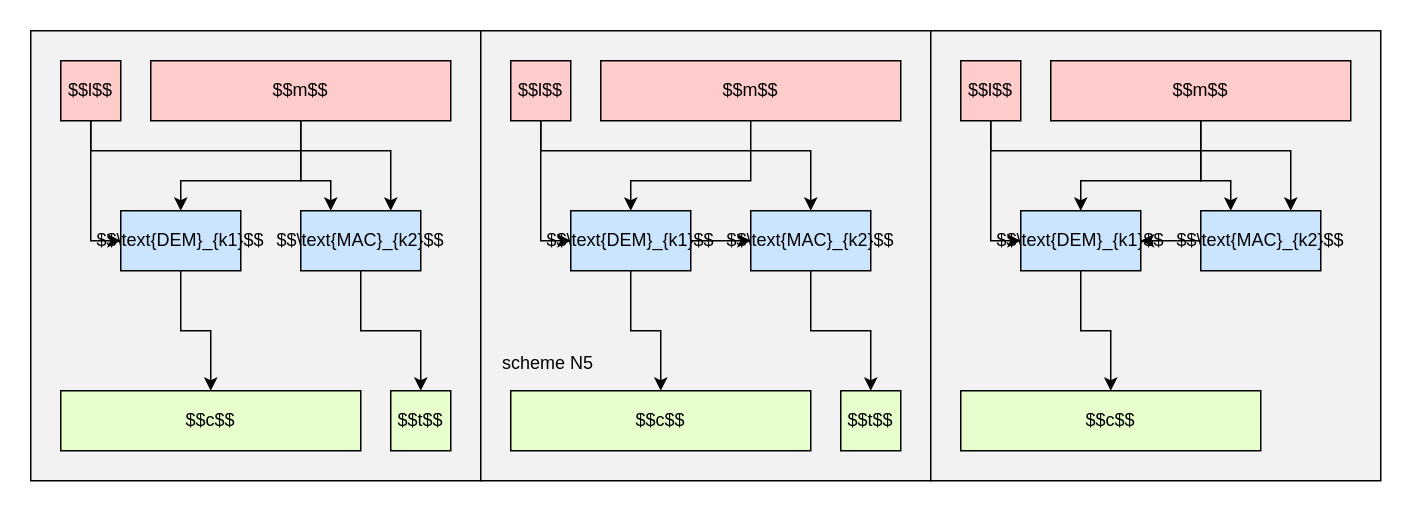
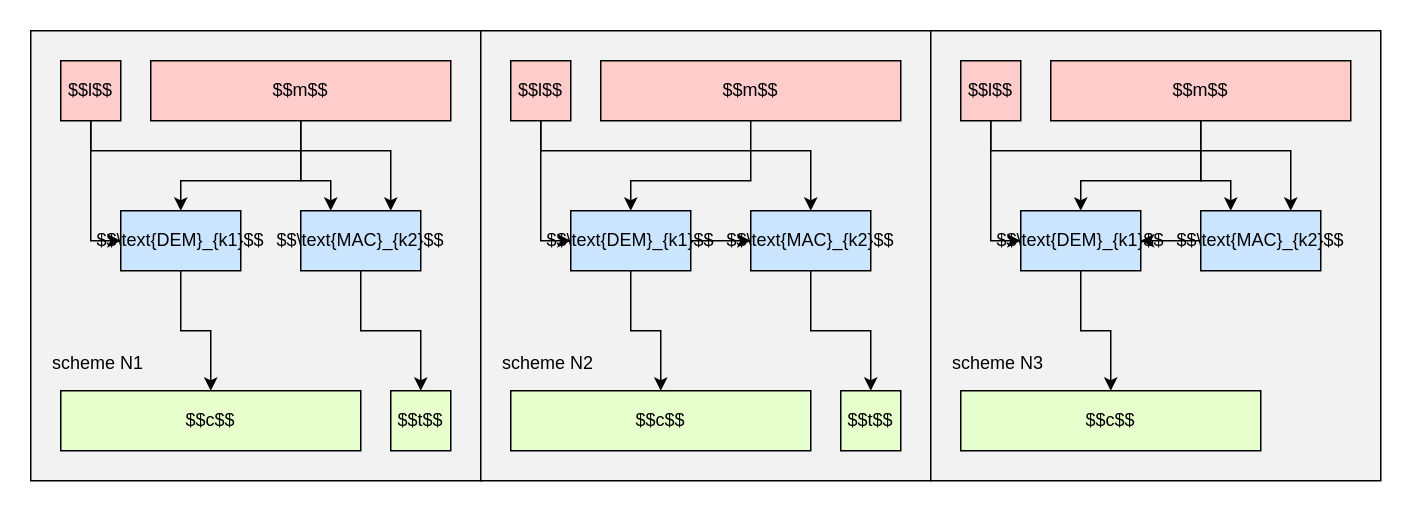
none -> (98, 364)
(548, 364) -> (548, 364)
none -> (998, 364)
